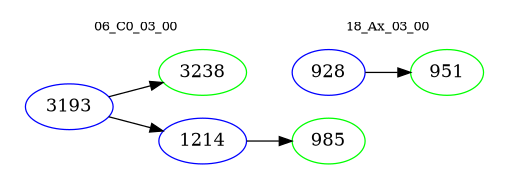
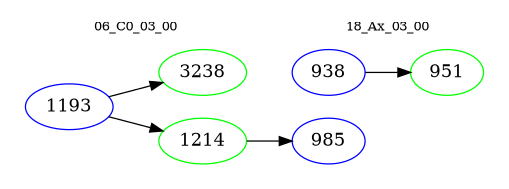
(329, 72) -> (329, 72)
(69, 107) -> (69, 107)
(203, 141) -> (203, 141)
(329, 141) -> (329, 141)
